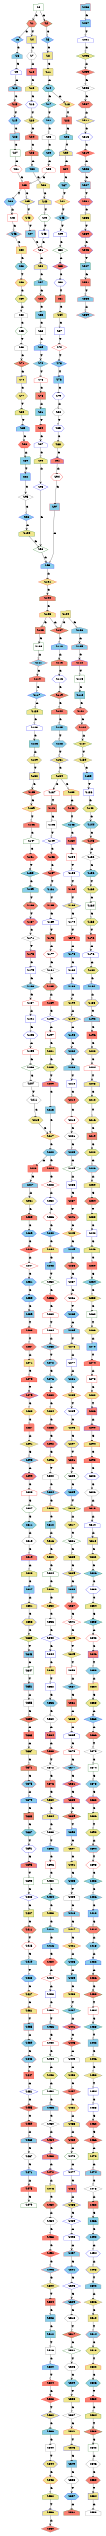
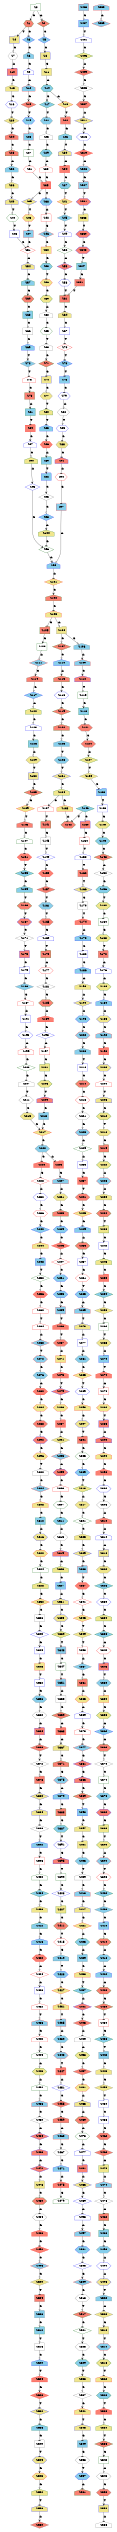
(85, 290) -> (73, 290)
(53, 622) -> (57, 621)
(71, 816) -> (78, 816)
(72, 938) -> (83, 922)
